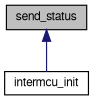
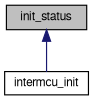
(47, 17) -> (47, 17)
